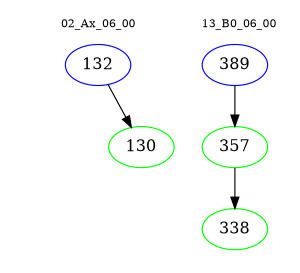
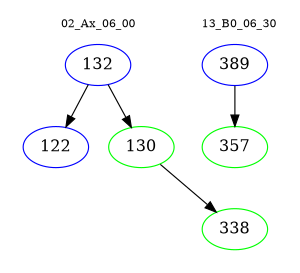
(239, 25) -> (239, 25)
none -> (56, 147)
(235, 183) -> (184, 184)
